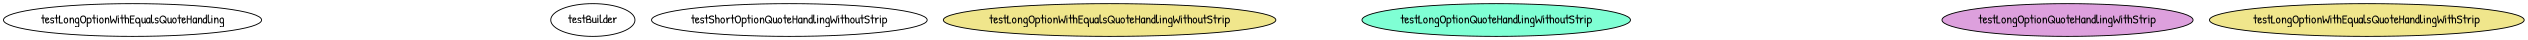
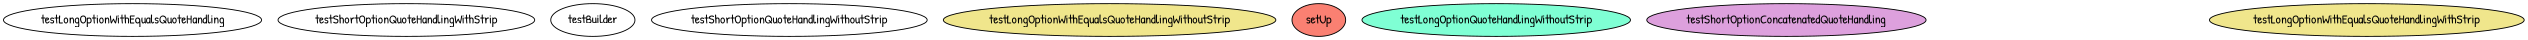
none -> (406, 20)
none -> (1319, 20)
none -> (1786, 20)
(2068, 20) -> none
